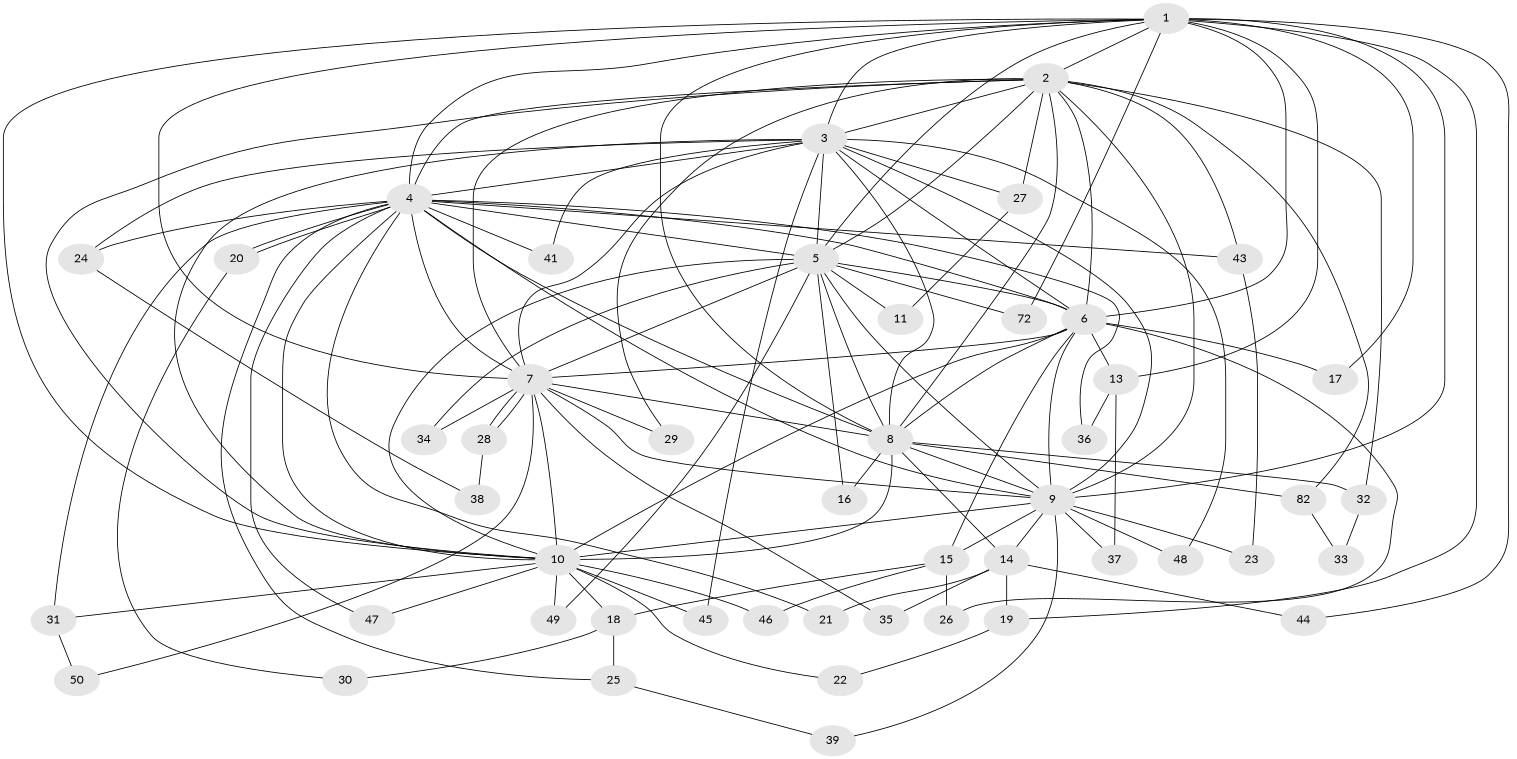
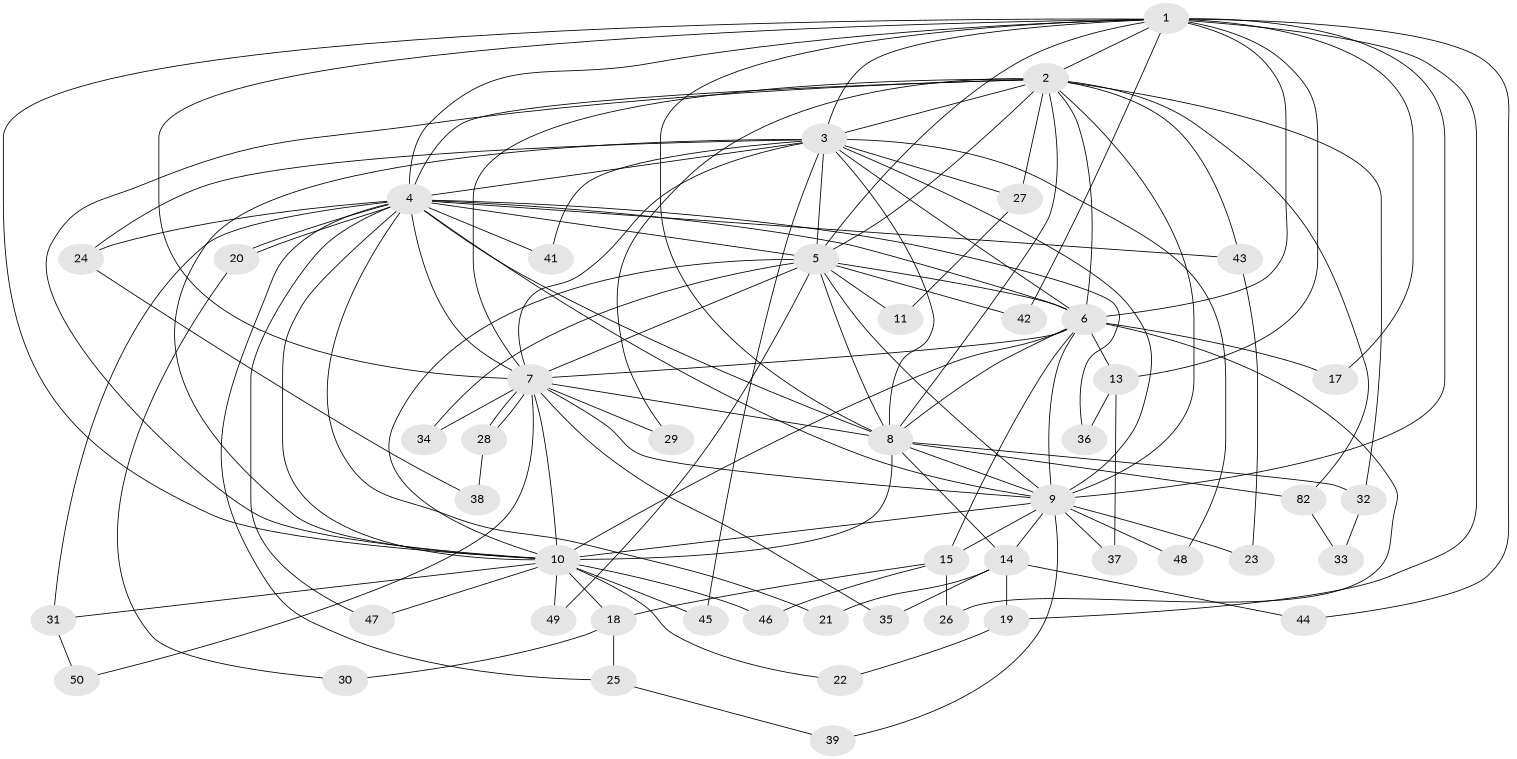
(1024, 319) -> (1024, 319)
(844, 500) -> none
